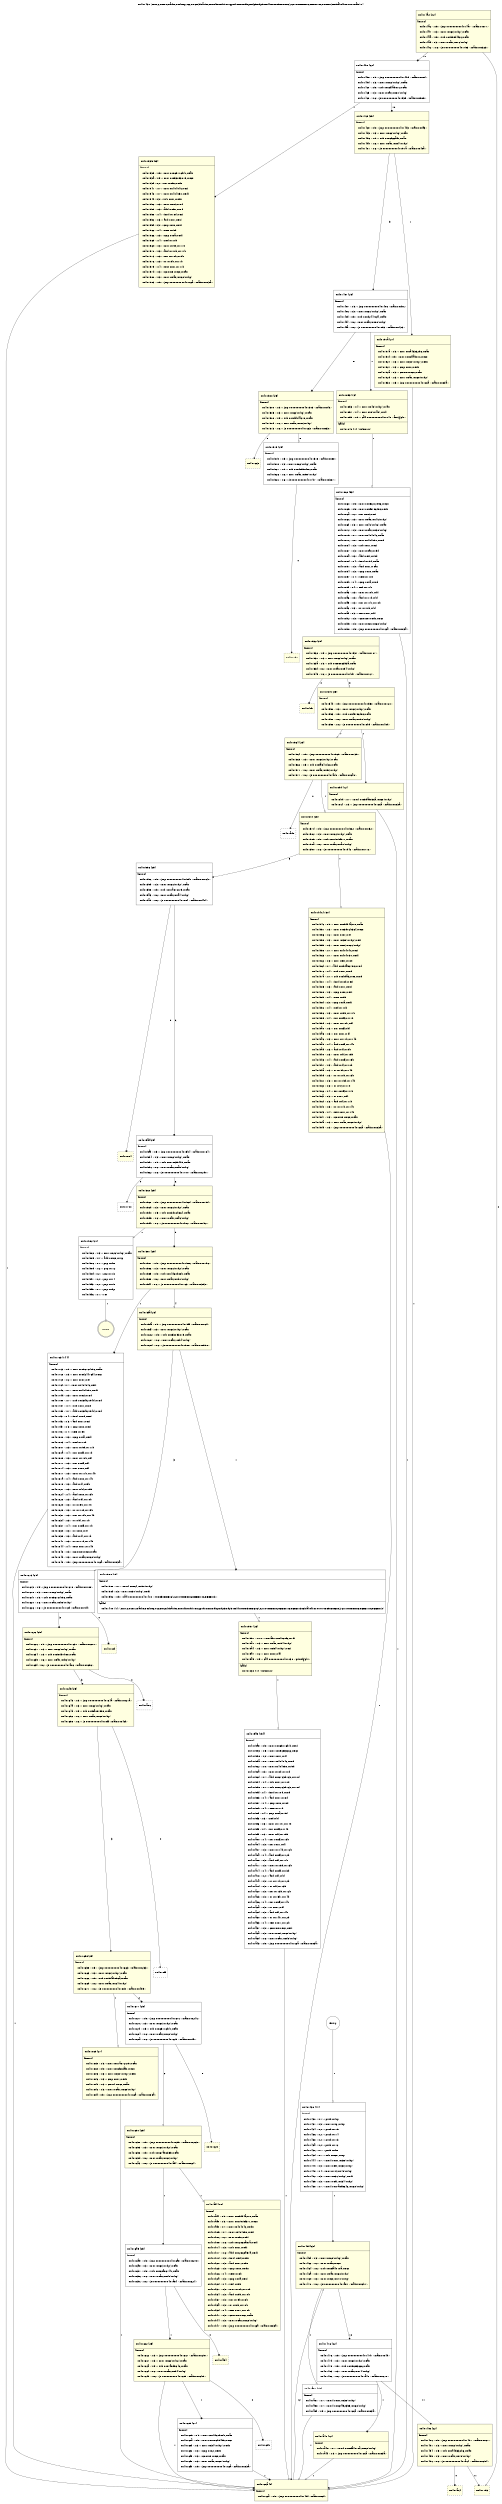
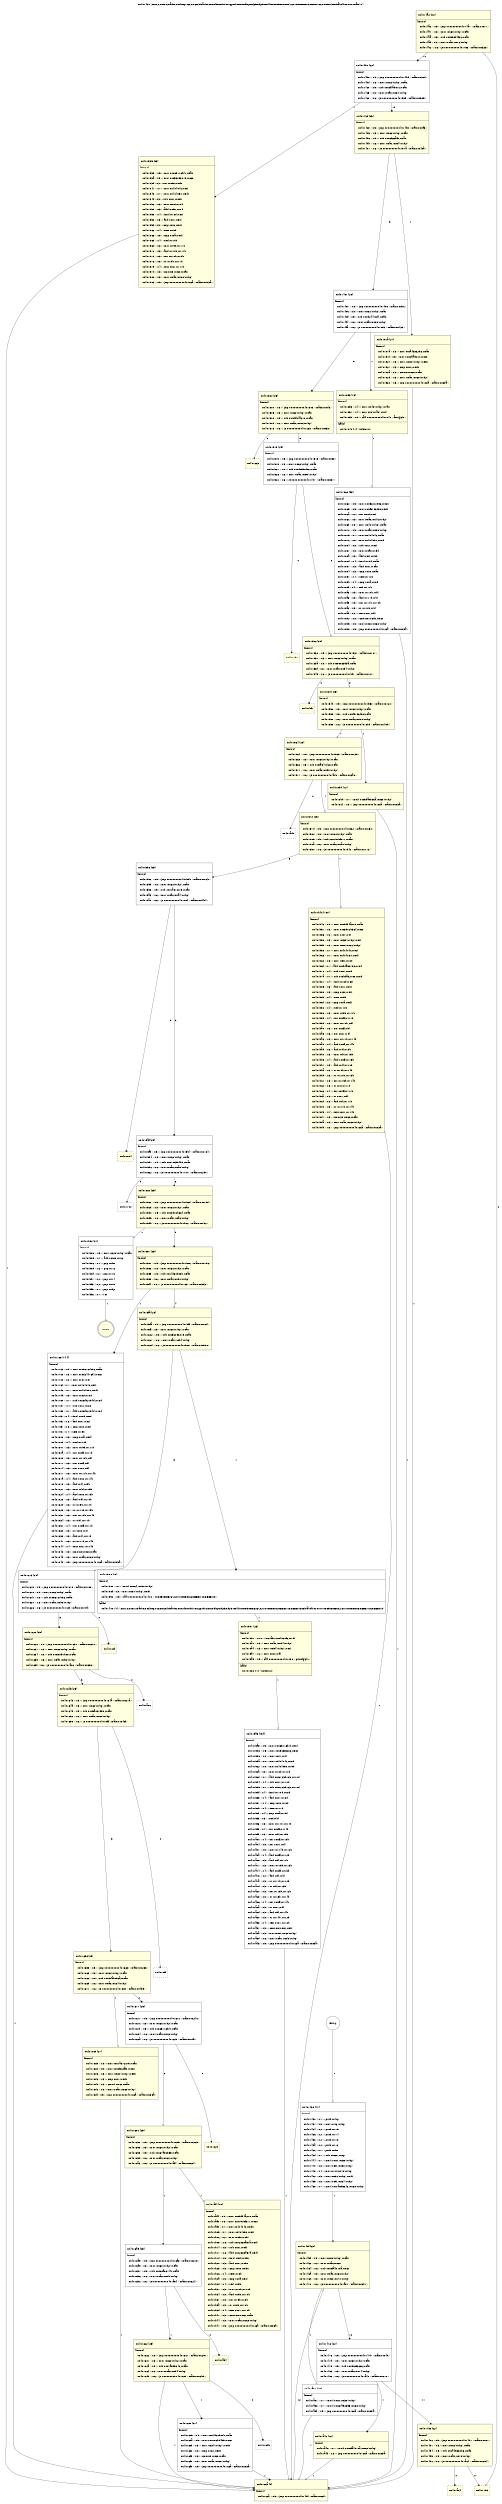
none -> (313, 561)
